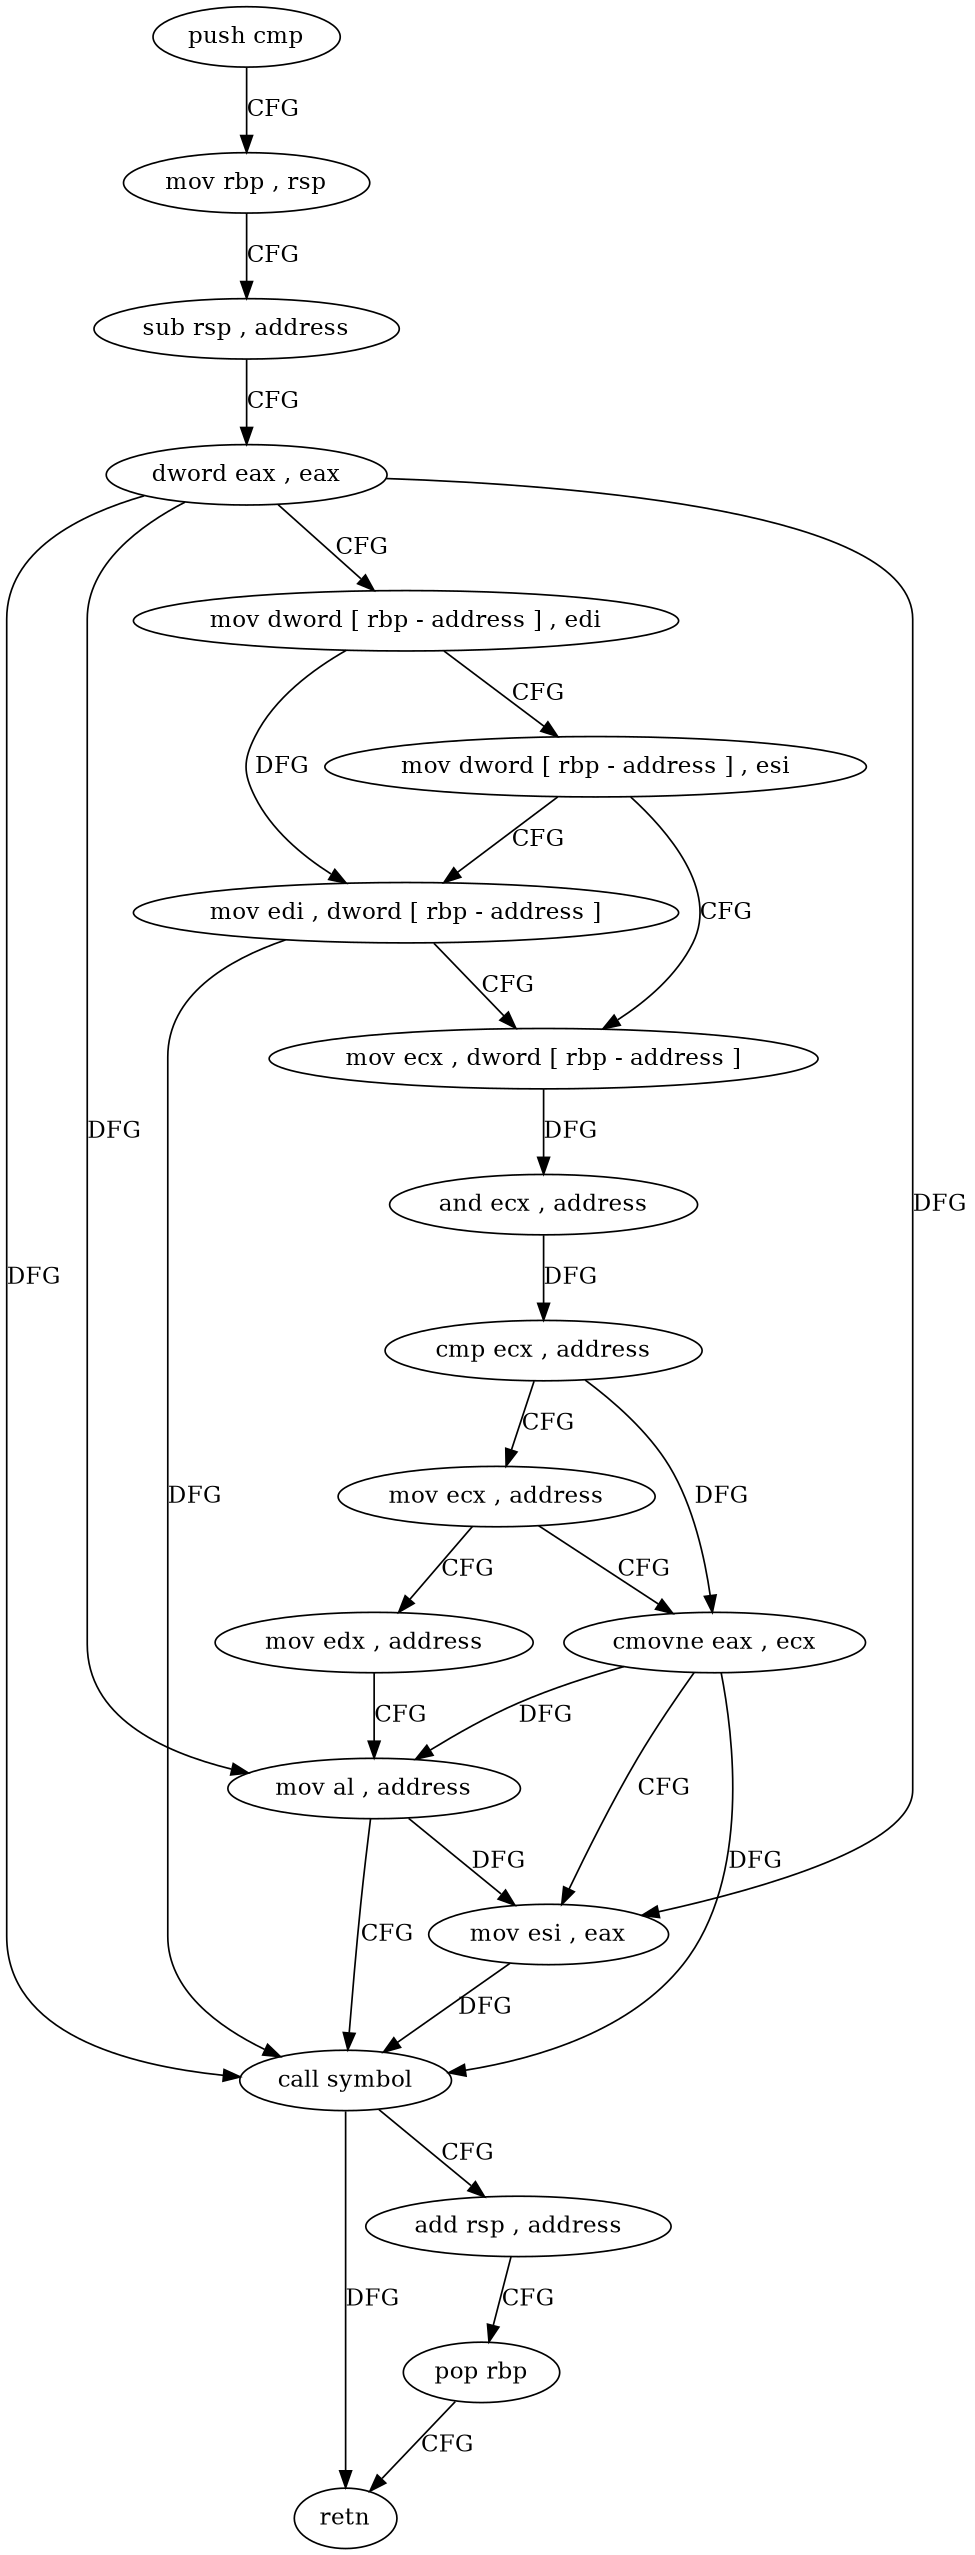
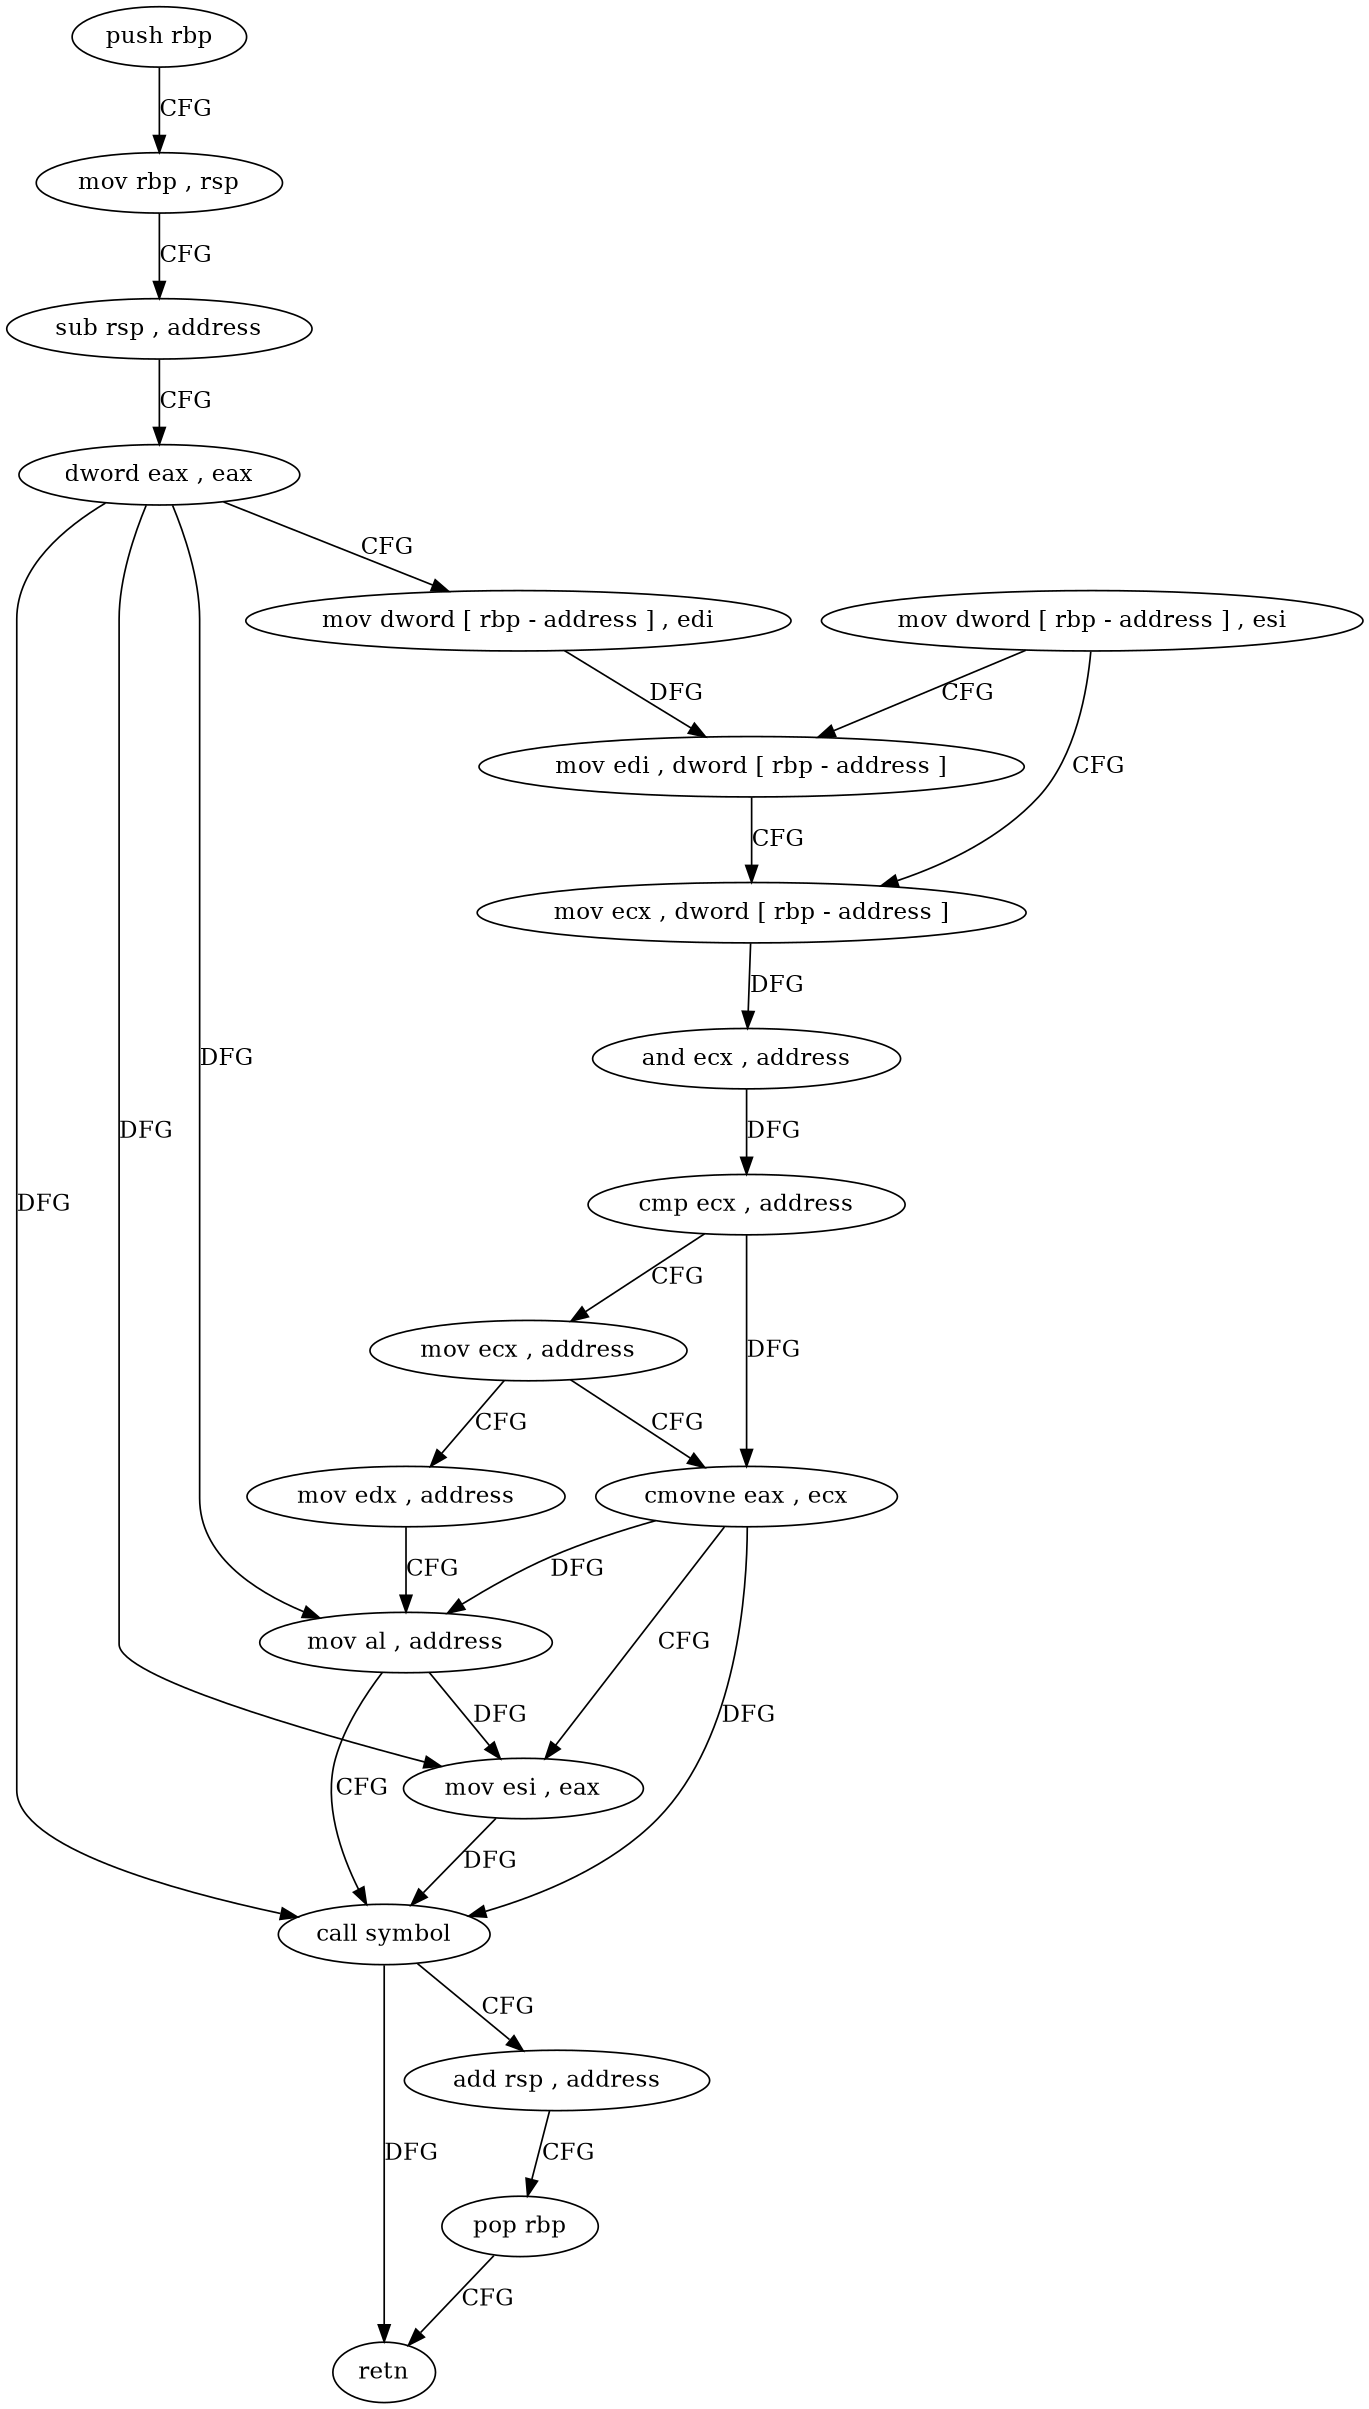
(247, 37) -> (159, 37)
(494, 689) -> none
(168, 1486) -> none
